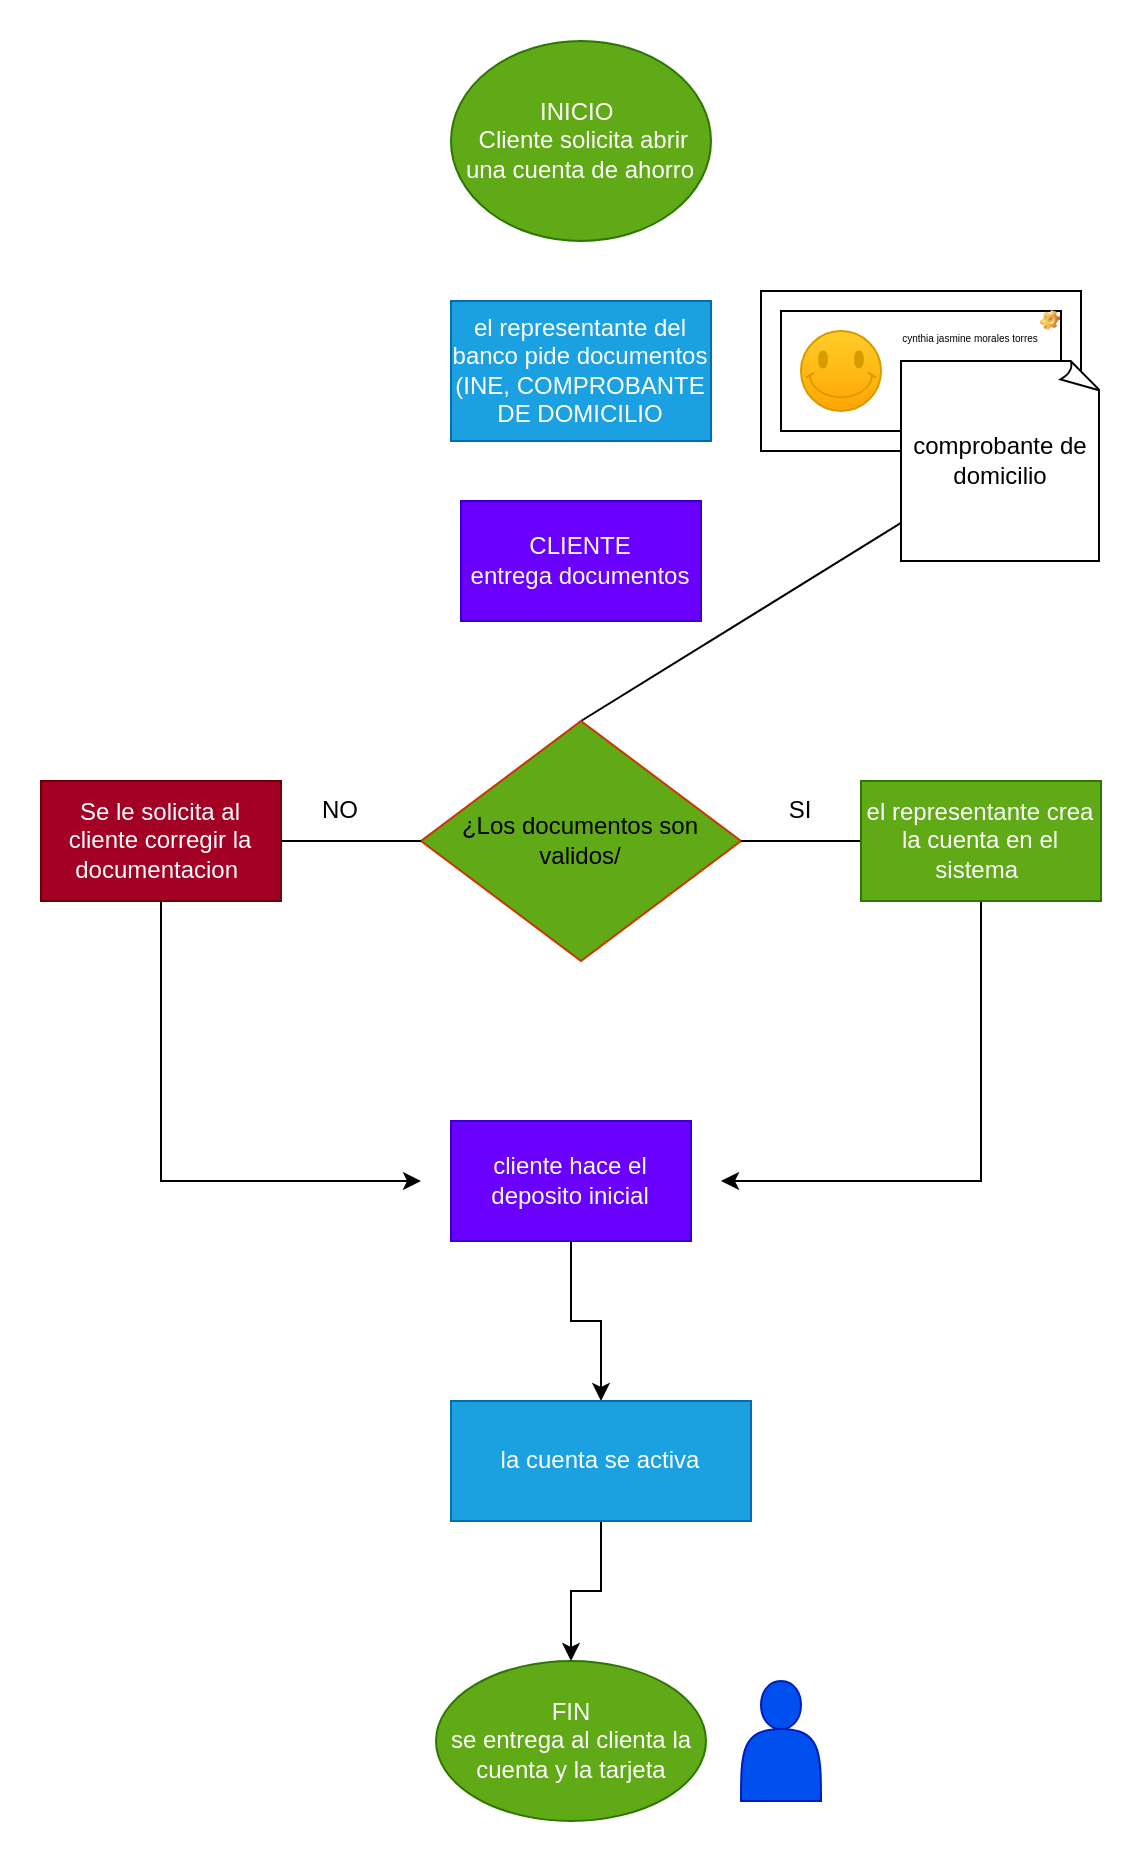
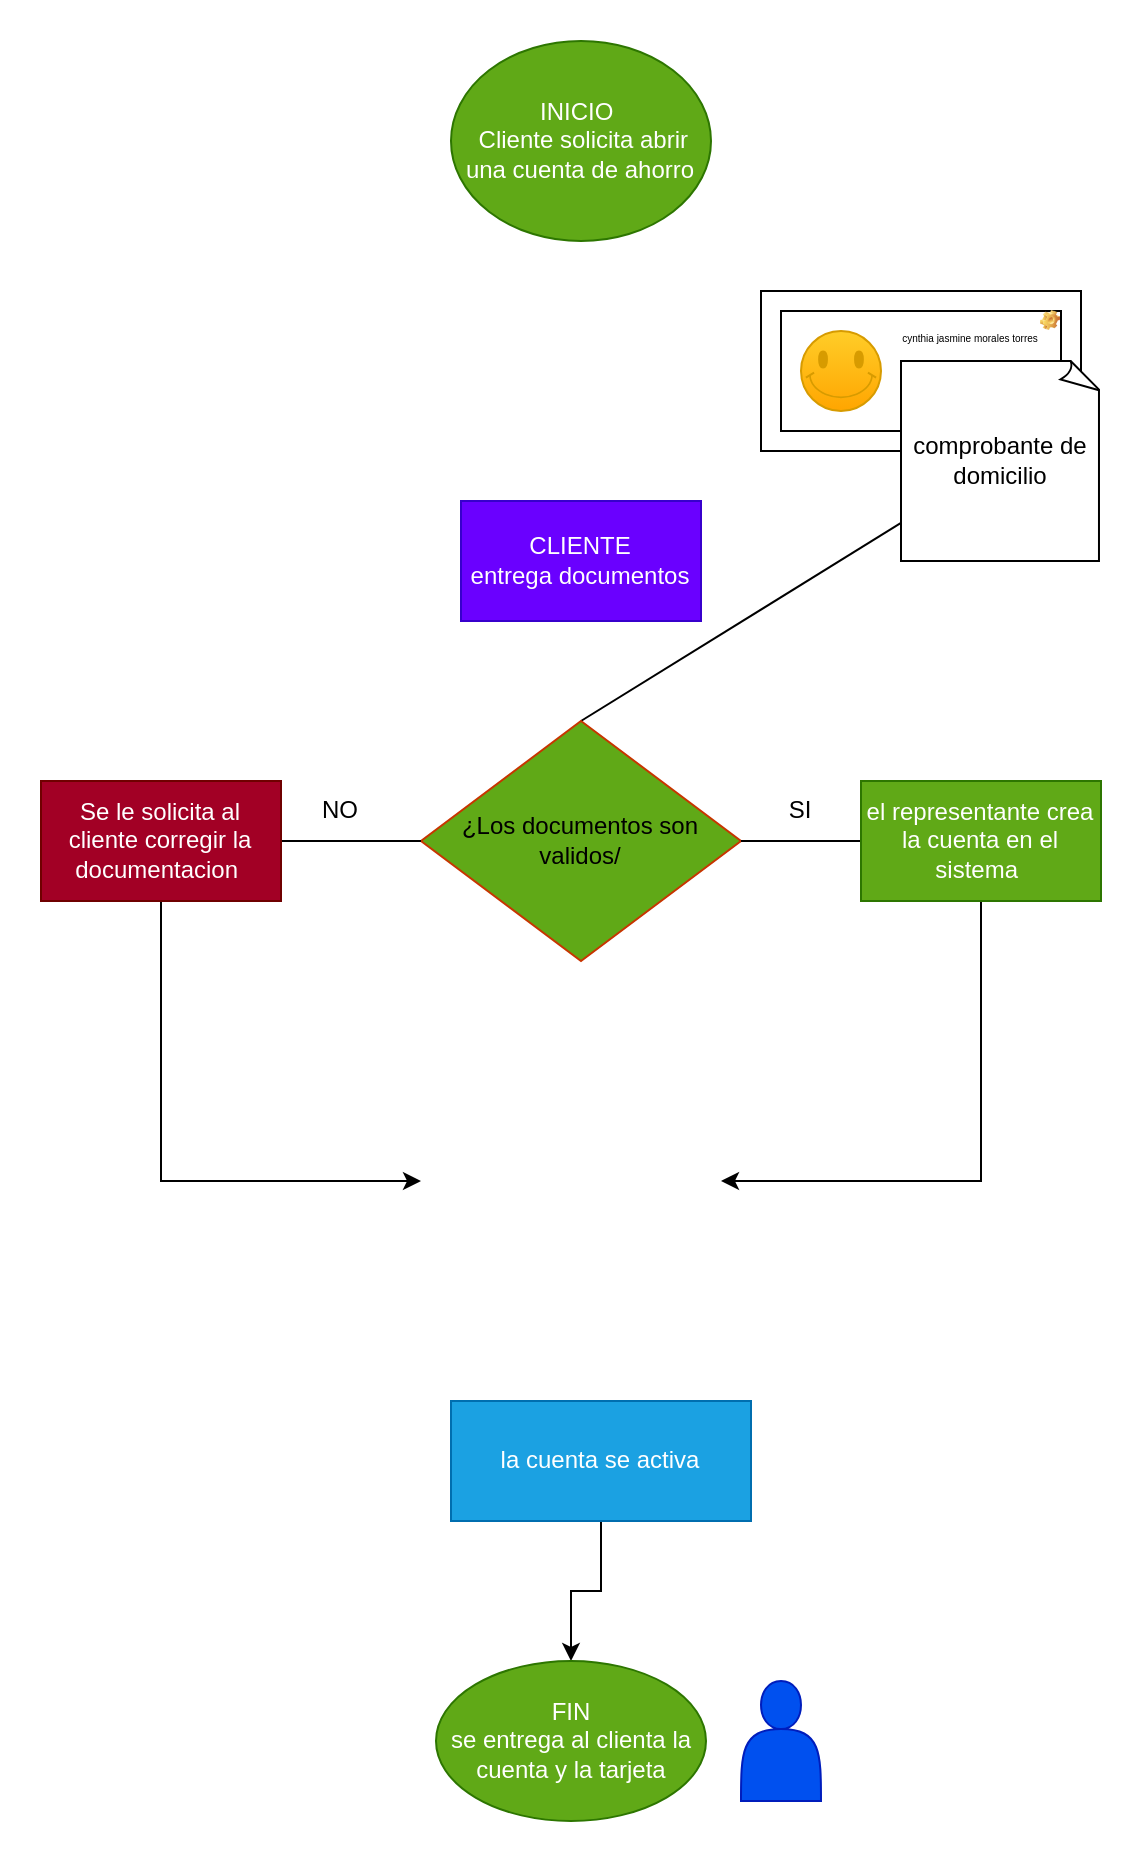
(581, 371) -> none
(571, 1181) -> none
(579, 1321) -> none
